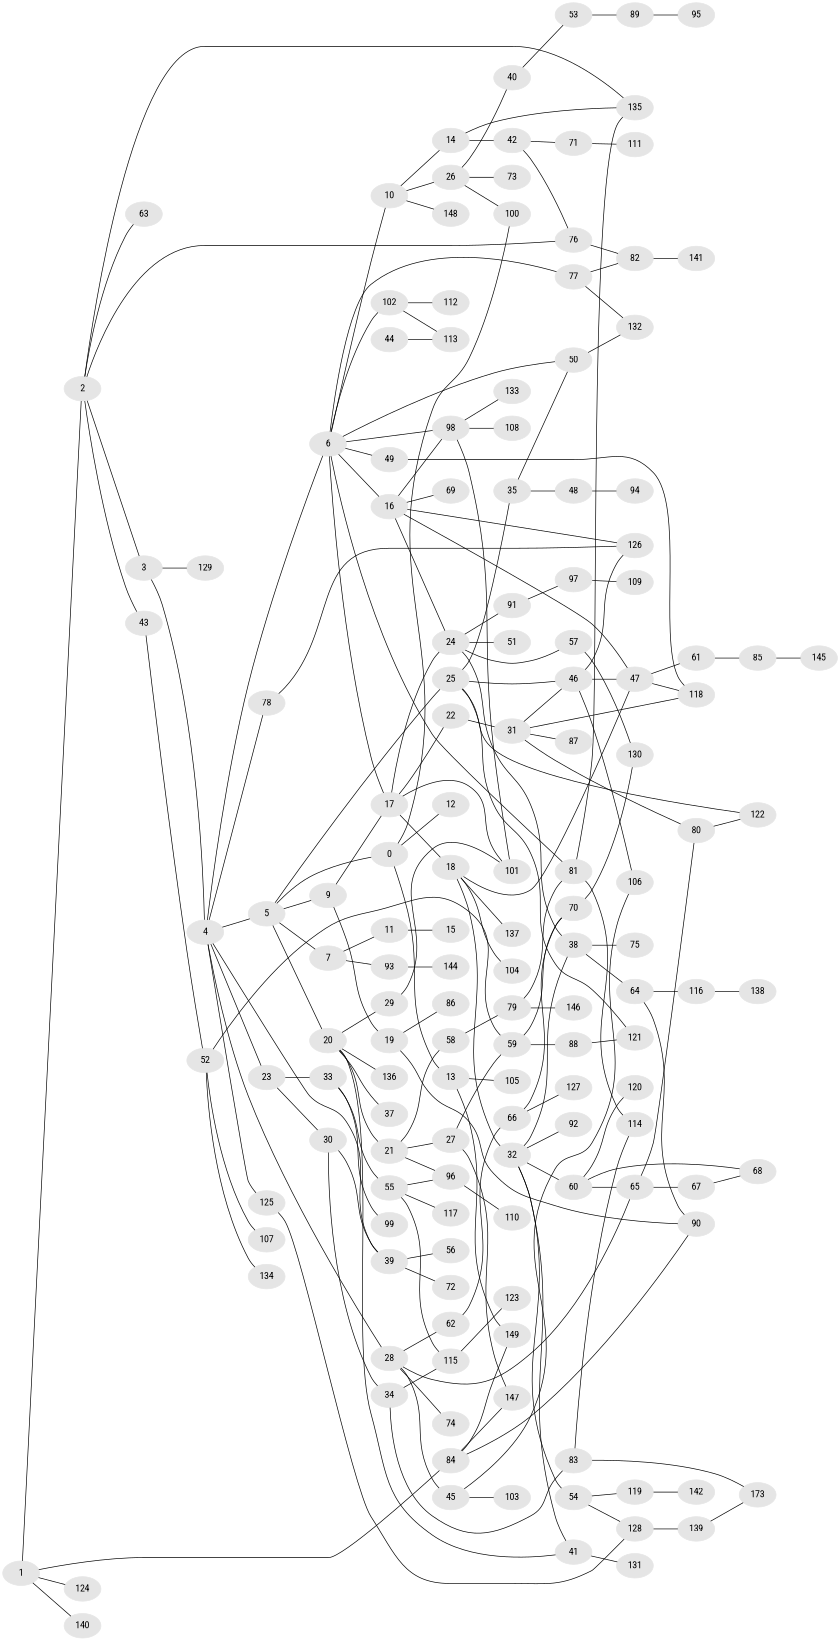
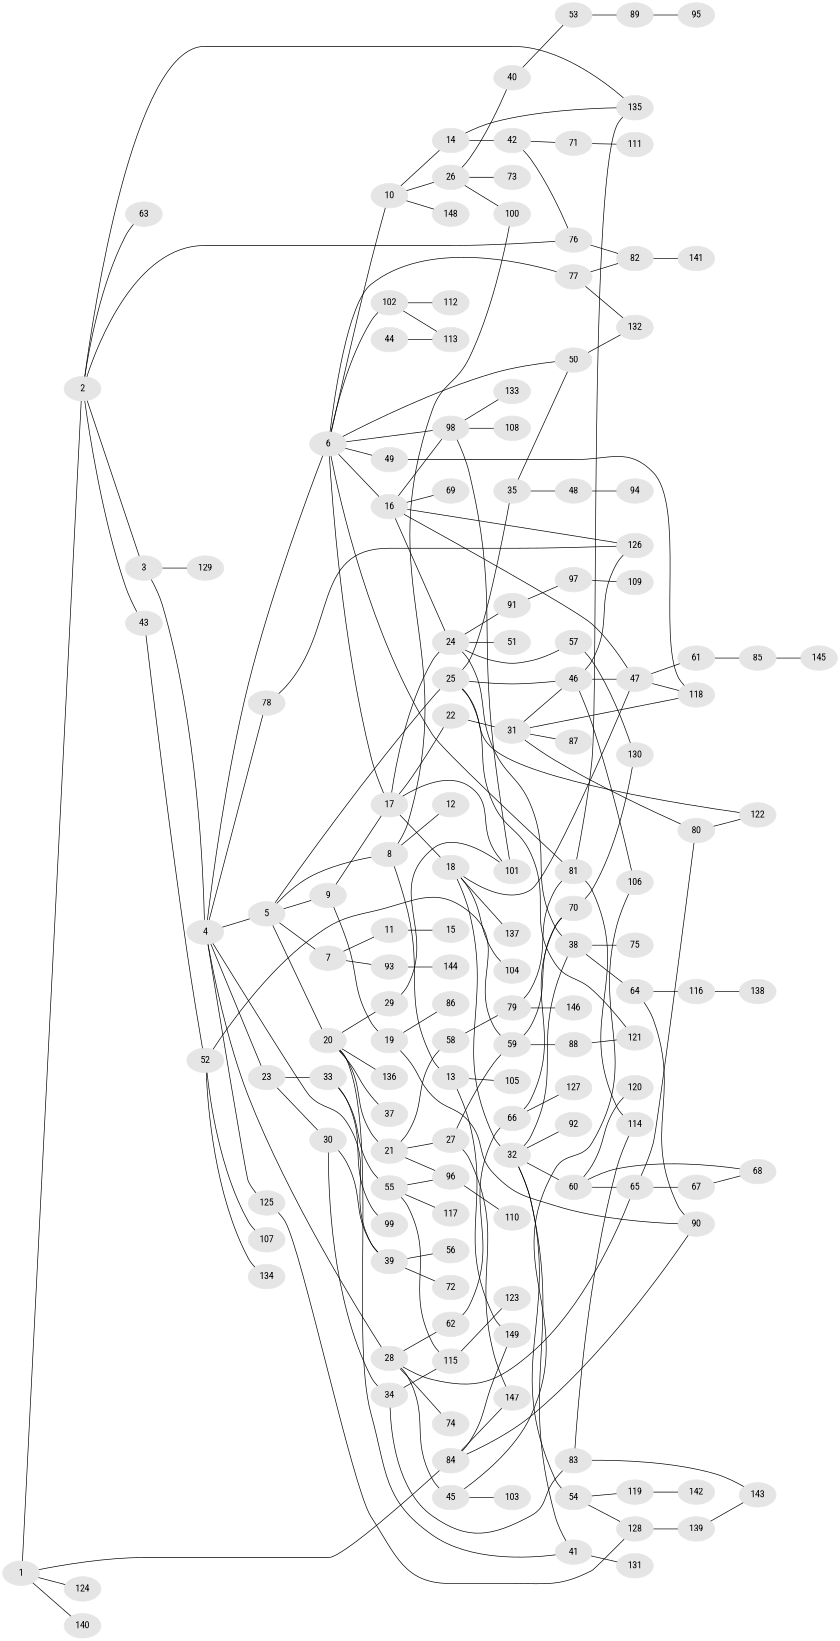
(389, 854) -> (389, 854)
(758, 1495) -> (758, 1495)
